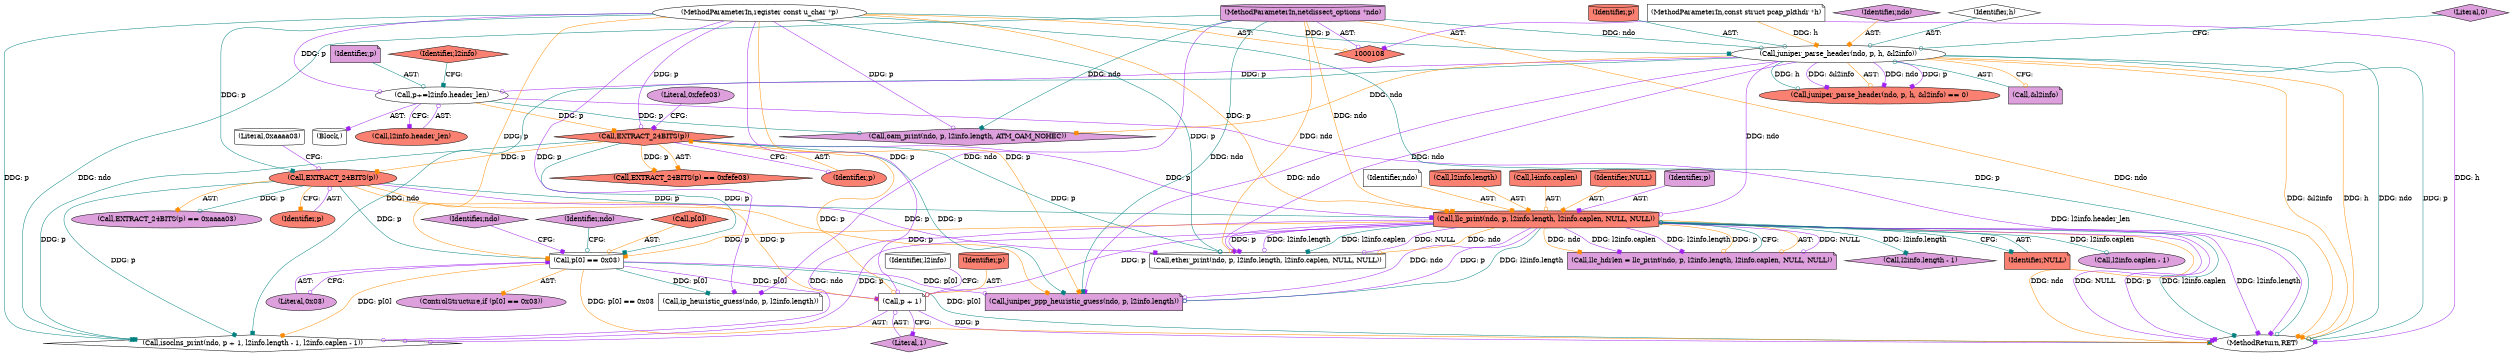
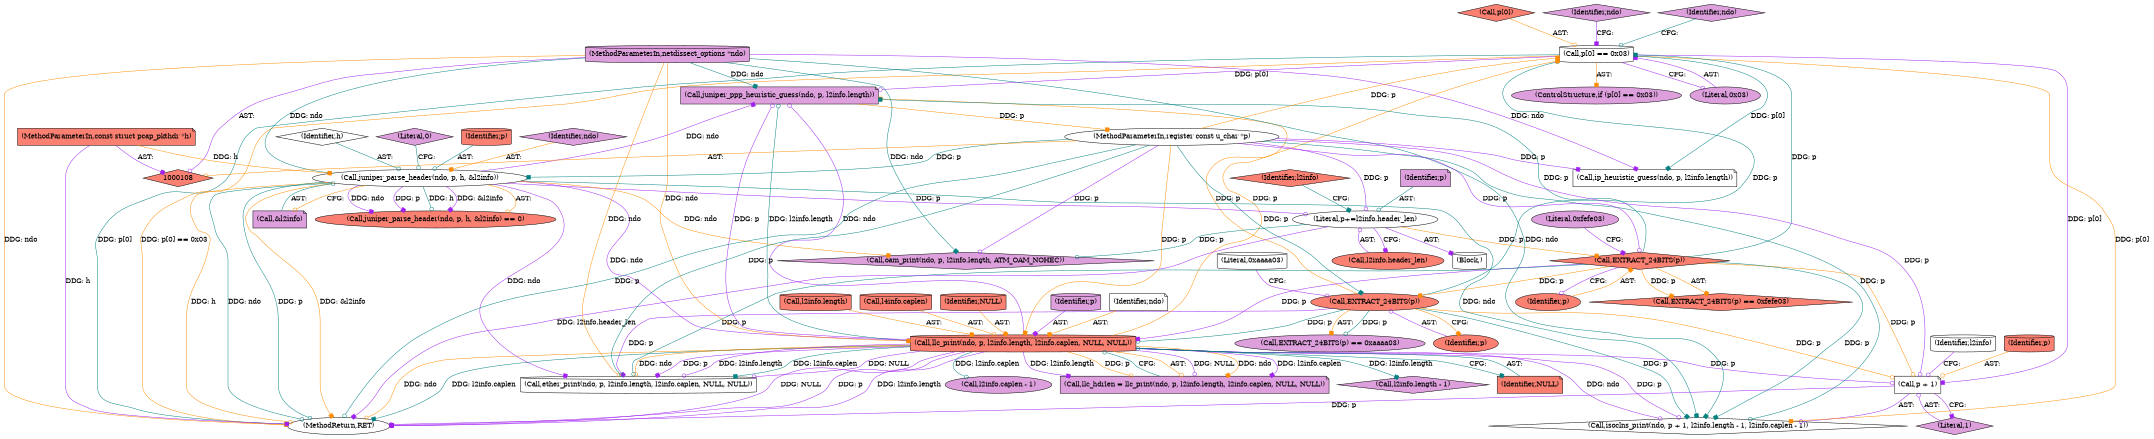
(1736, 13) -> (106, 137)
(442, 95) -> (1365, 219)
(889, 151) -> (981, 117)
